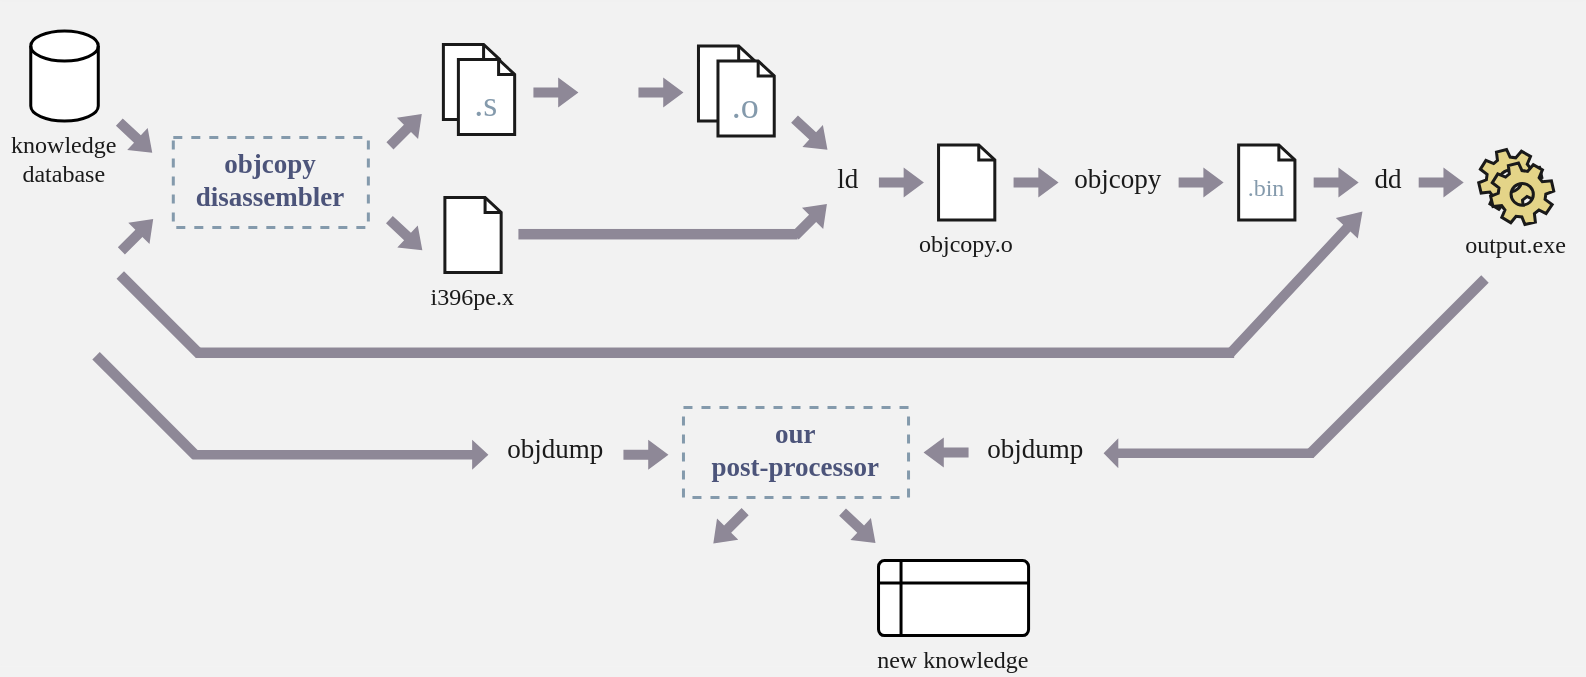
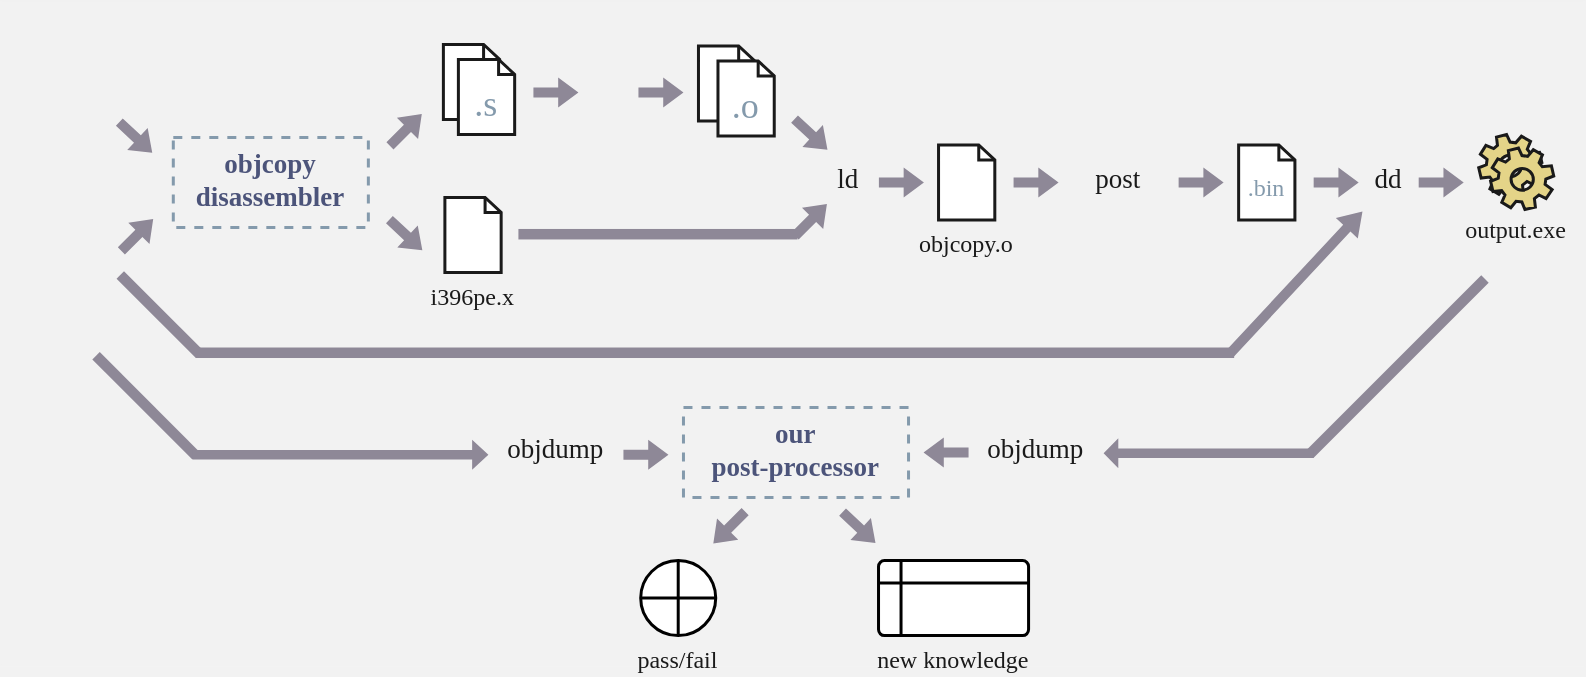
(65, 76) -> none
(1118, 179) -> (1118, 179)
(1516, 187) -> (1516, 172)
none -> (678, 598)
